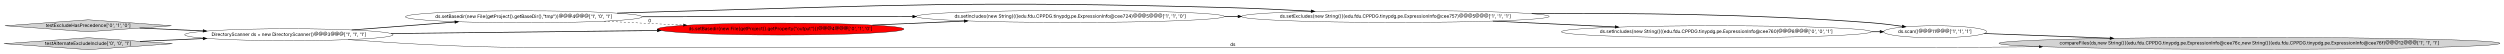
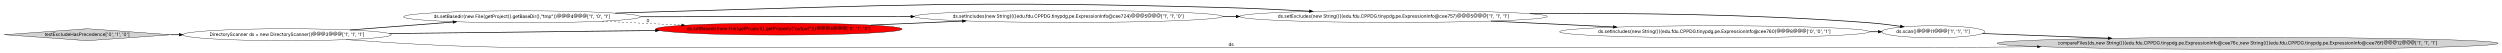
(88, 44) -> none
